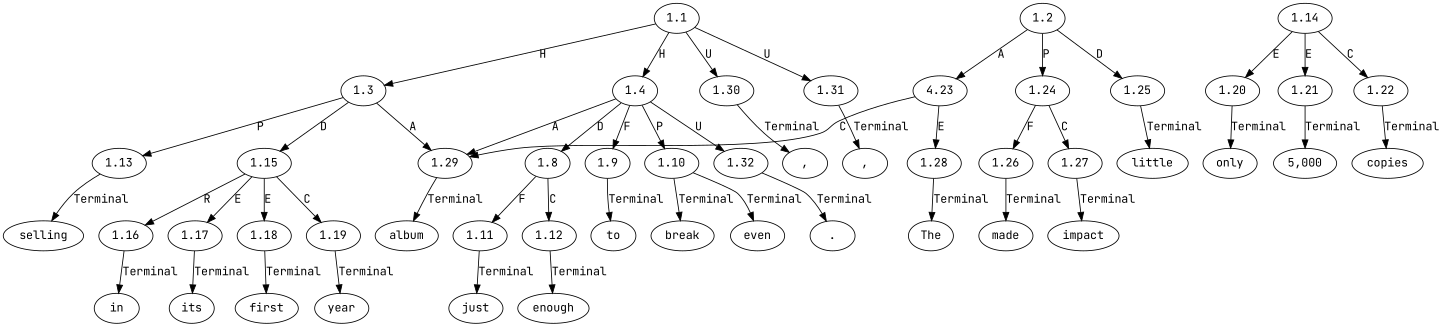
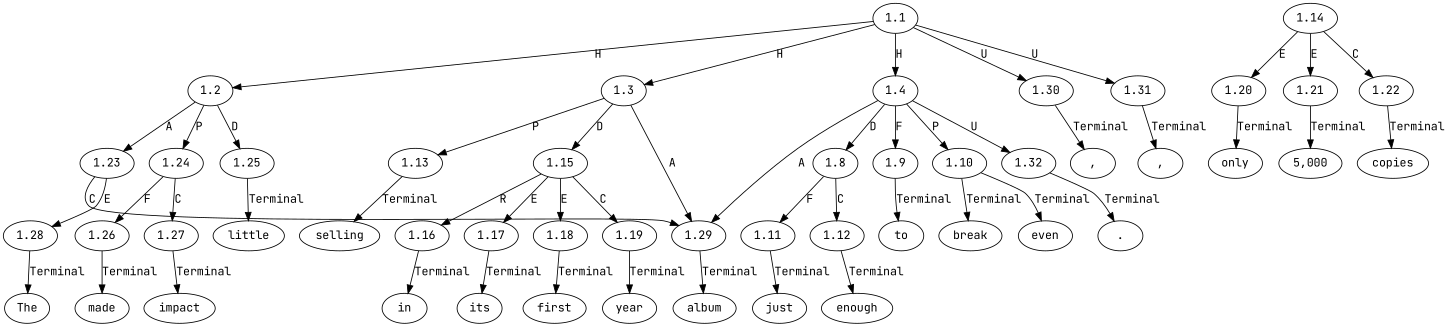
none -> (557, 54)
(940, 91) -> (107, 163)
